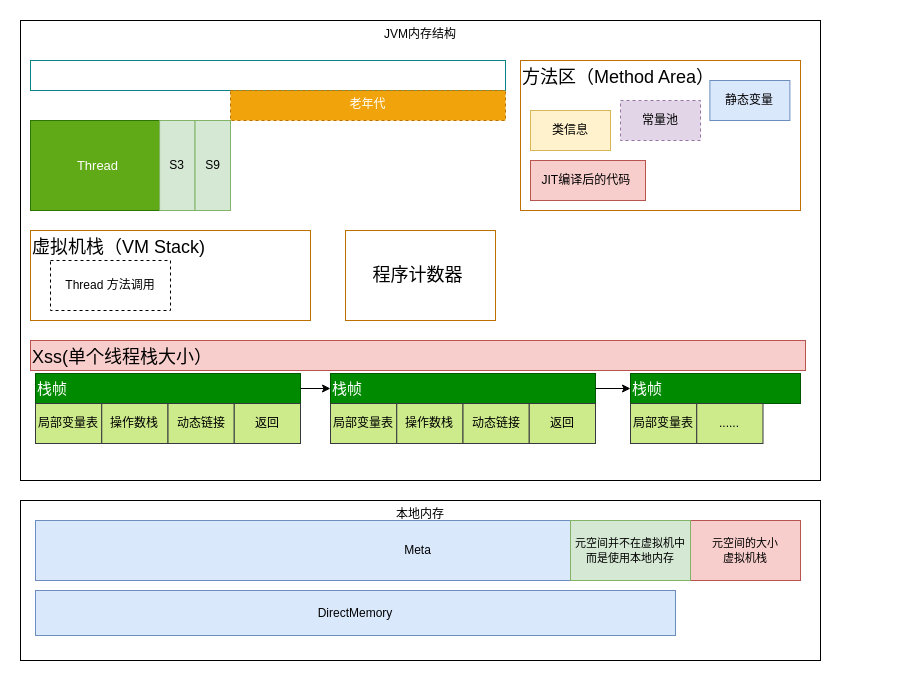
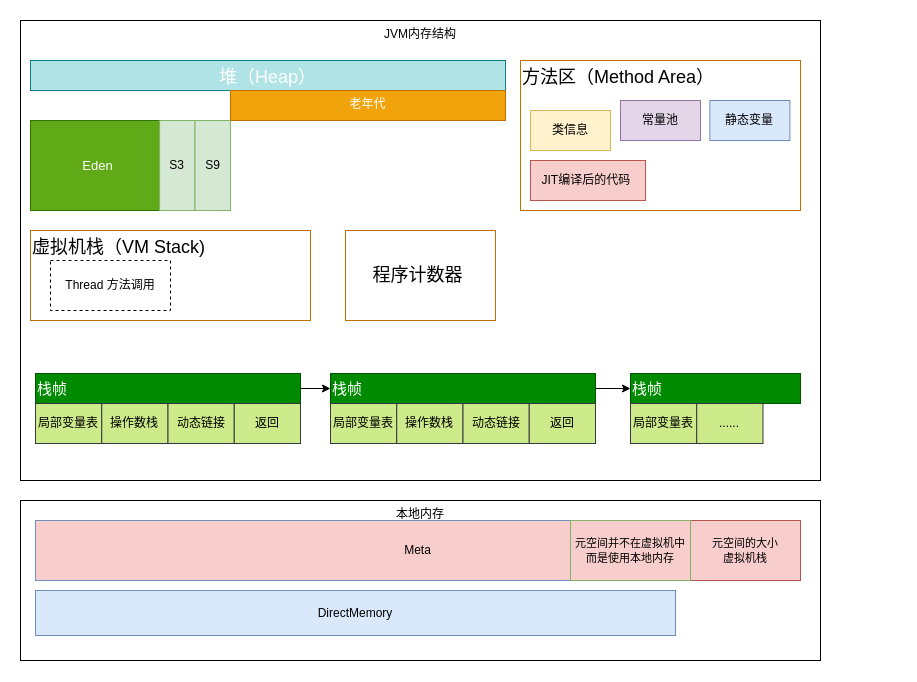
(268, 76) -> (268, 76)
(750, 101) -> (750, 121)
(368, 106) -> (368, 106)
(661, 121) -> (661, 121)
(98, 166) -> (98, 166)
(418, 356) -> none
(418, 551) -> (418, 551)
(631, 551) -> (631, 551)
